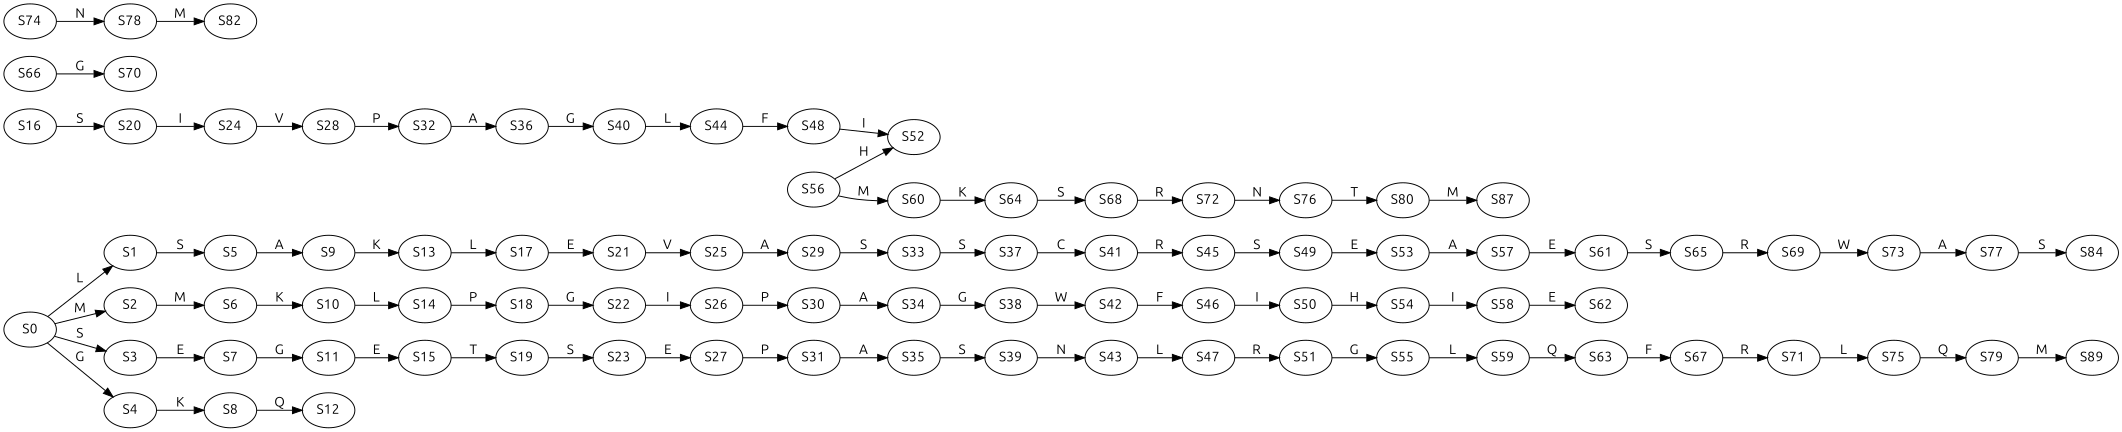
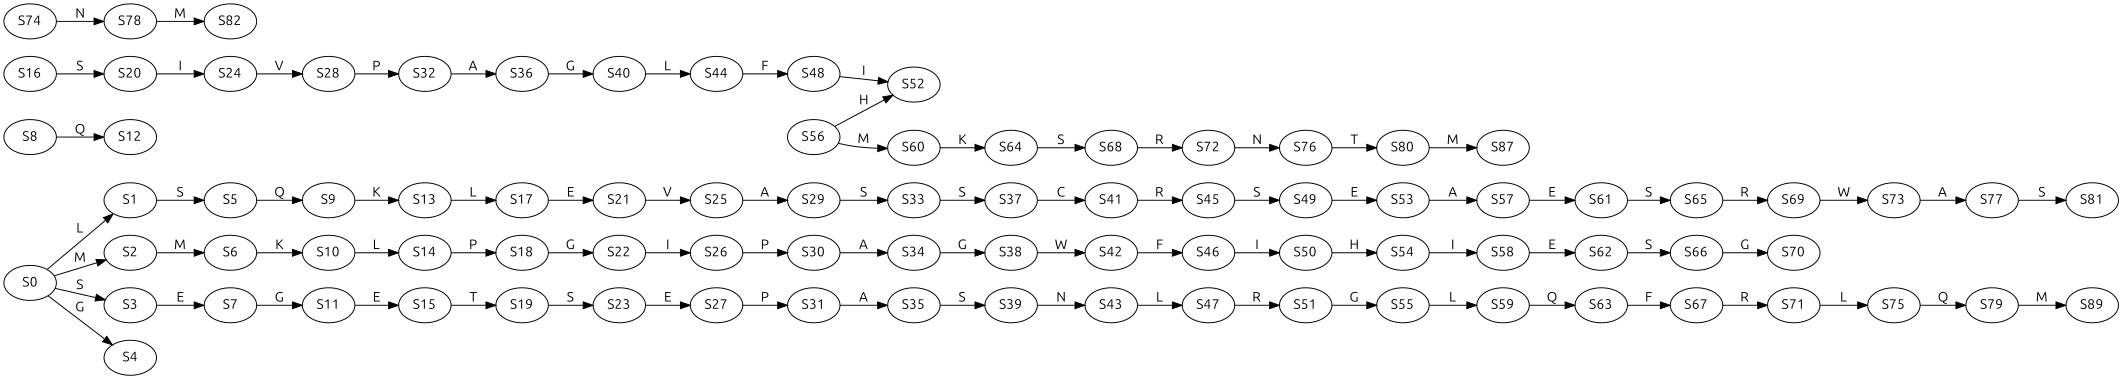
(280, 245) -> (280, 193)
none -> (1644, 253)
(2092, 253) -> (2092, 200)
(175, 410) -> none
